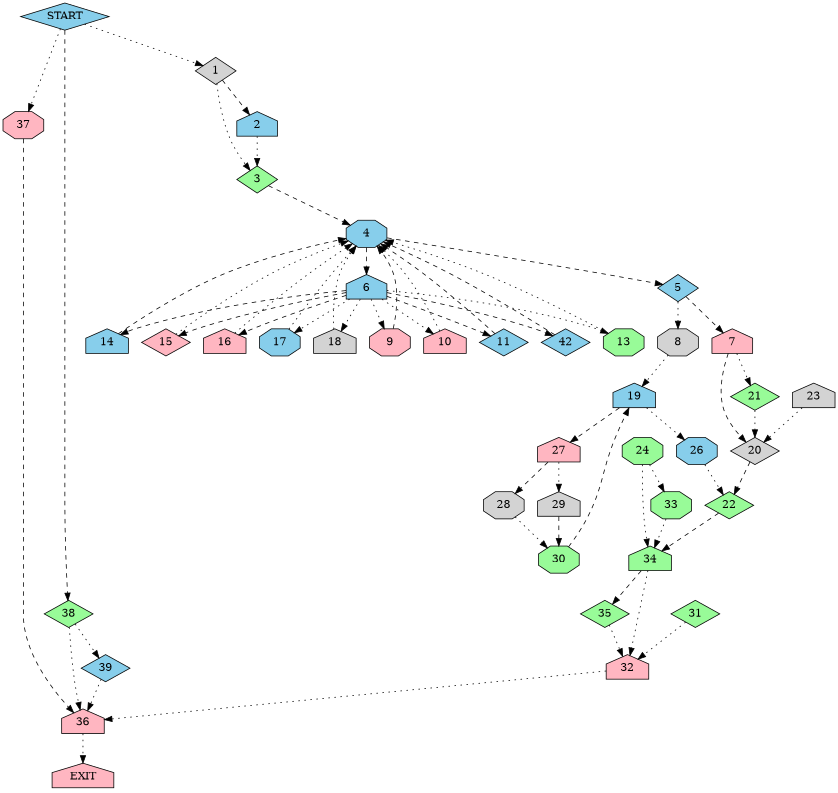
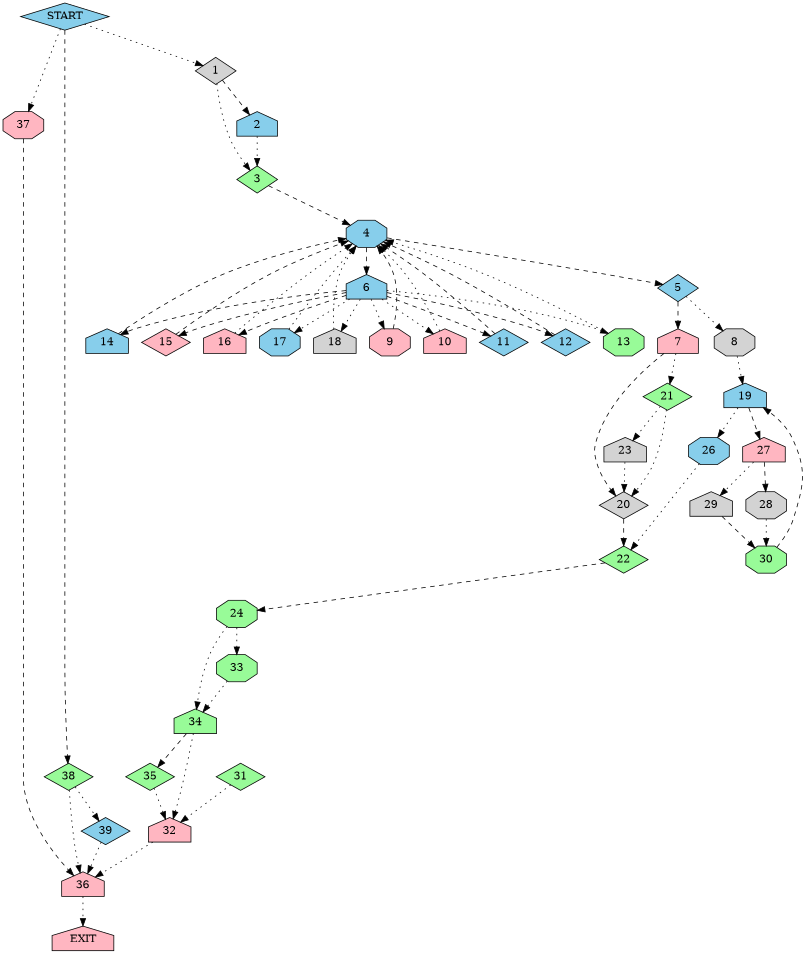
(255, 282) -> (255, 282)
(566, 342) -> (566, 342)
none -> (649, 421)
(693, 530) -> (435, 586)
